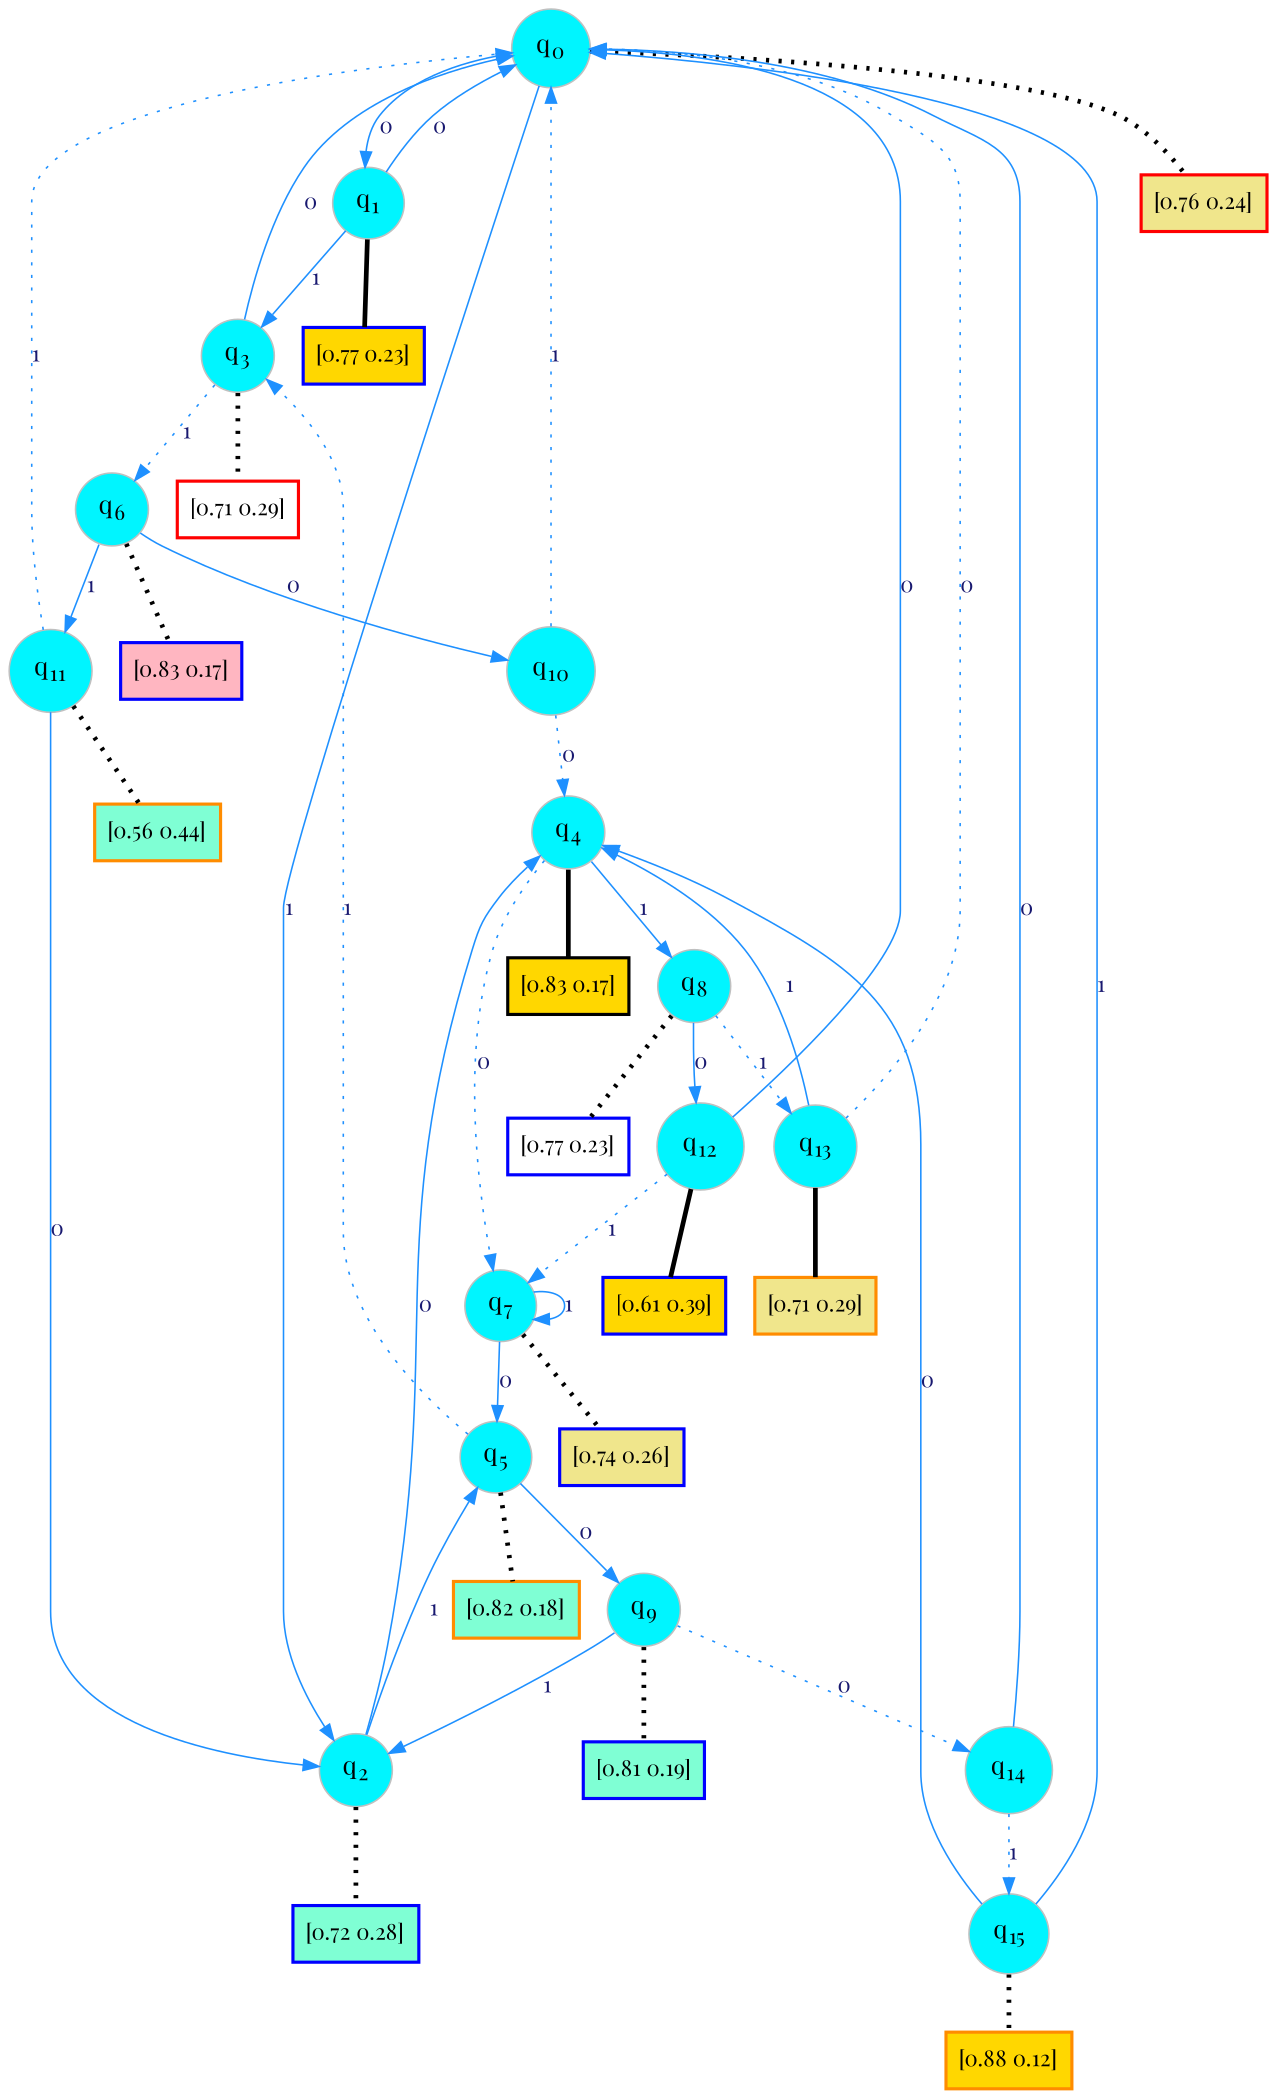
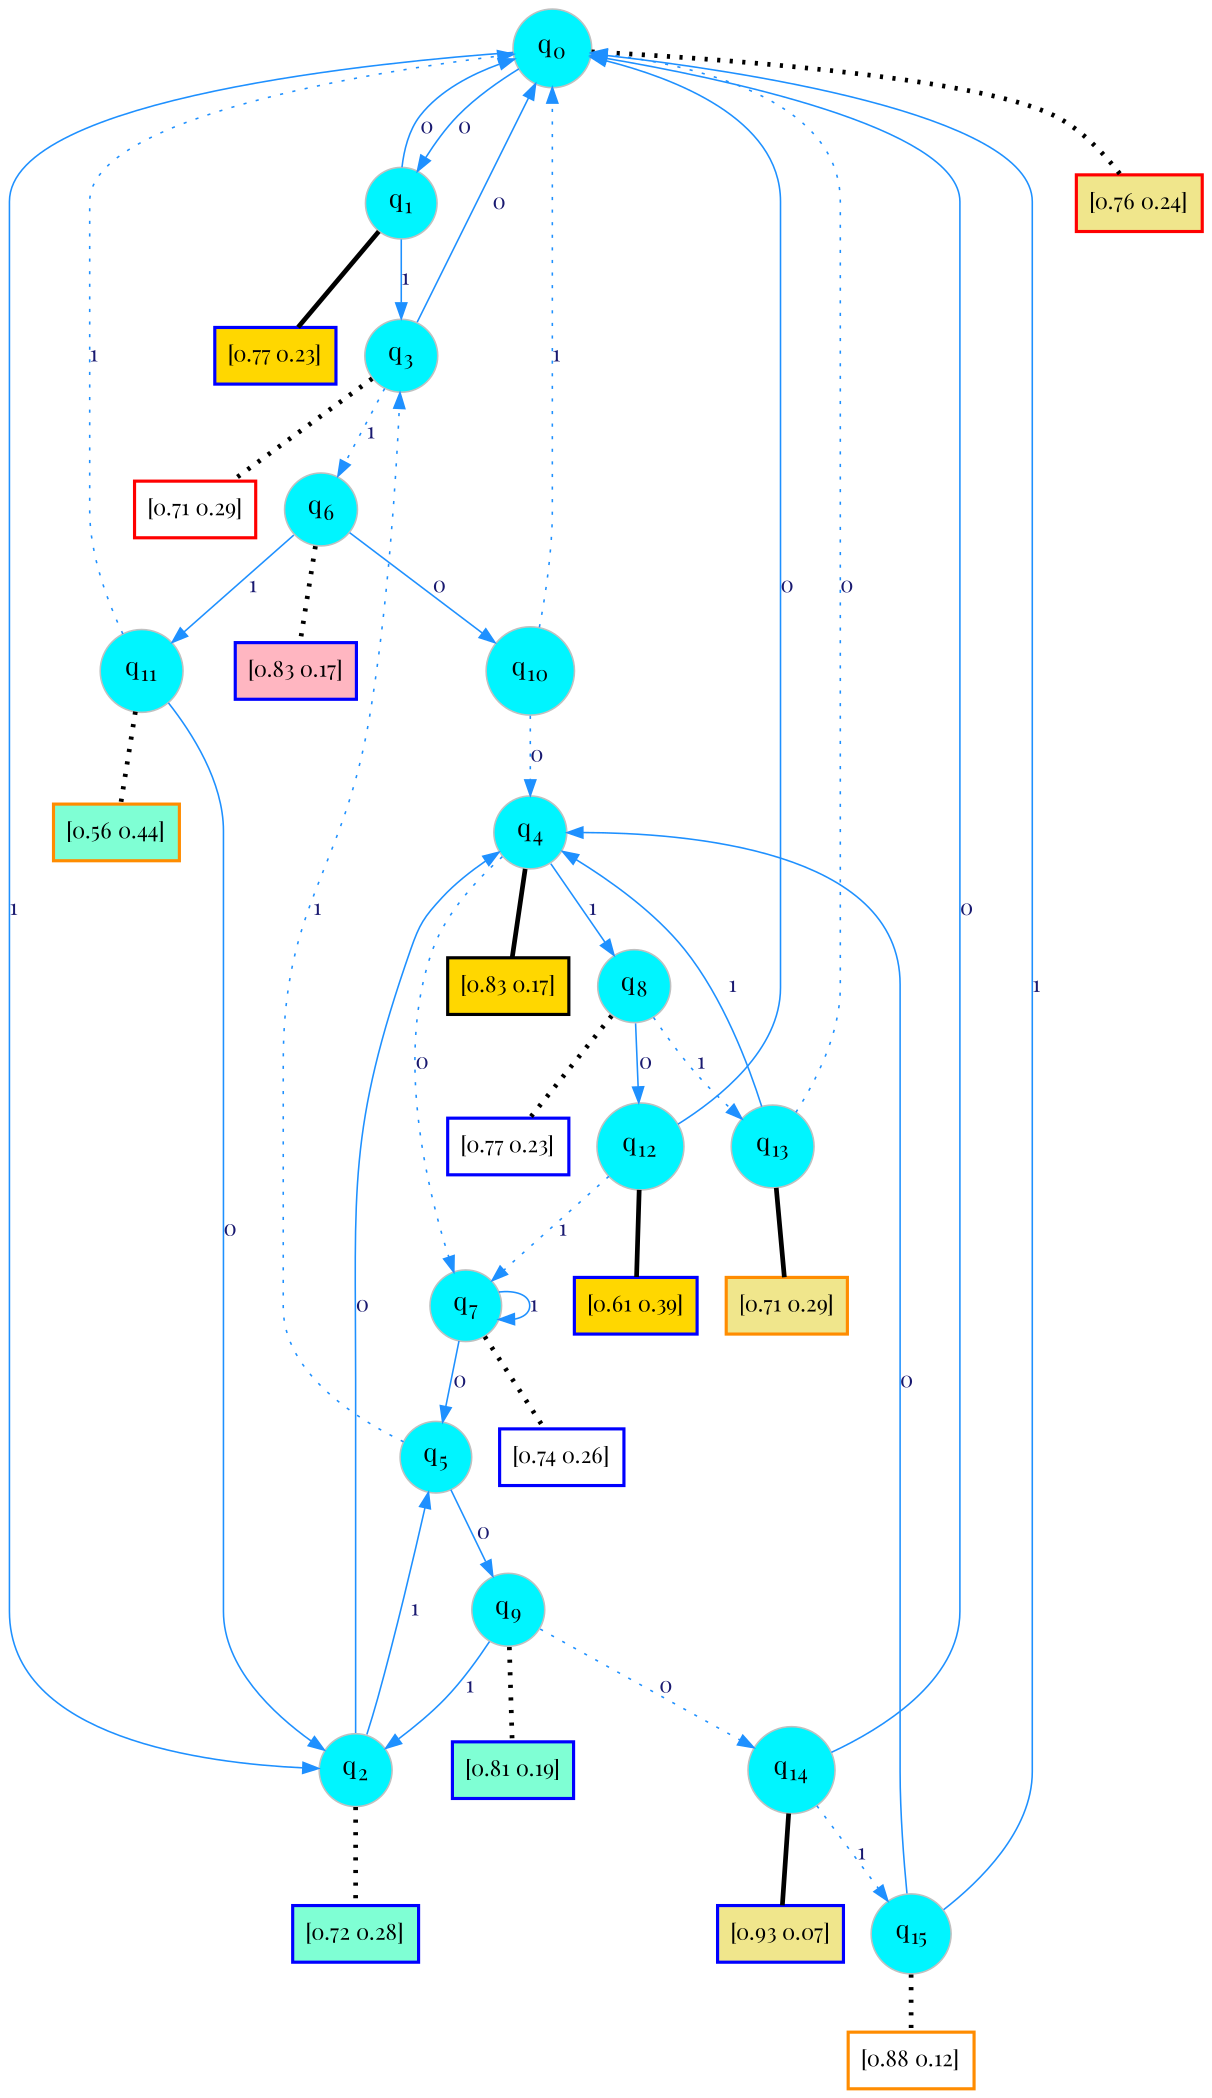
(622, 1457) -> (562, 1457)
(516, 1610) -> none
none -> (781, 1934)
(1009, 2060) -> (911, 2060)
